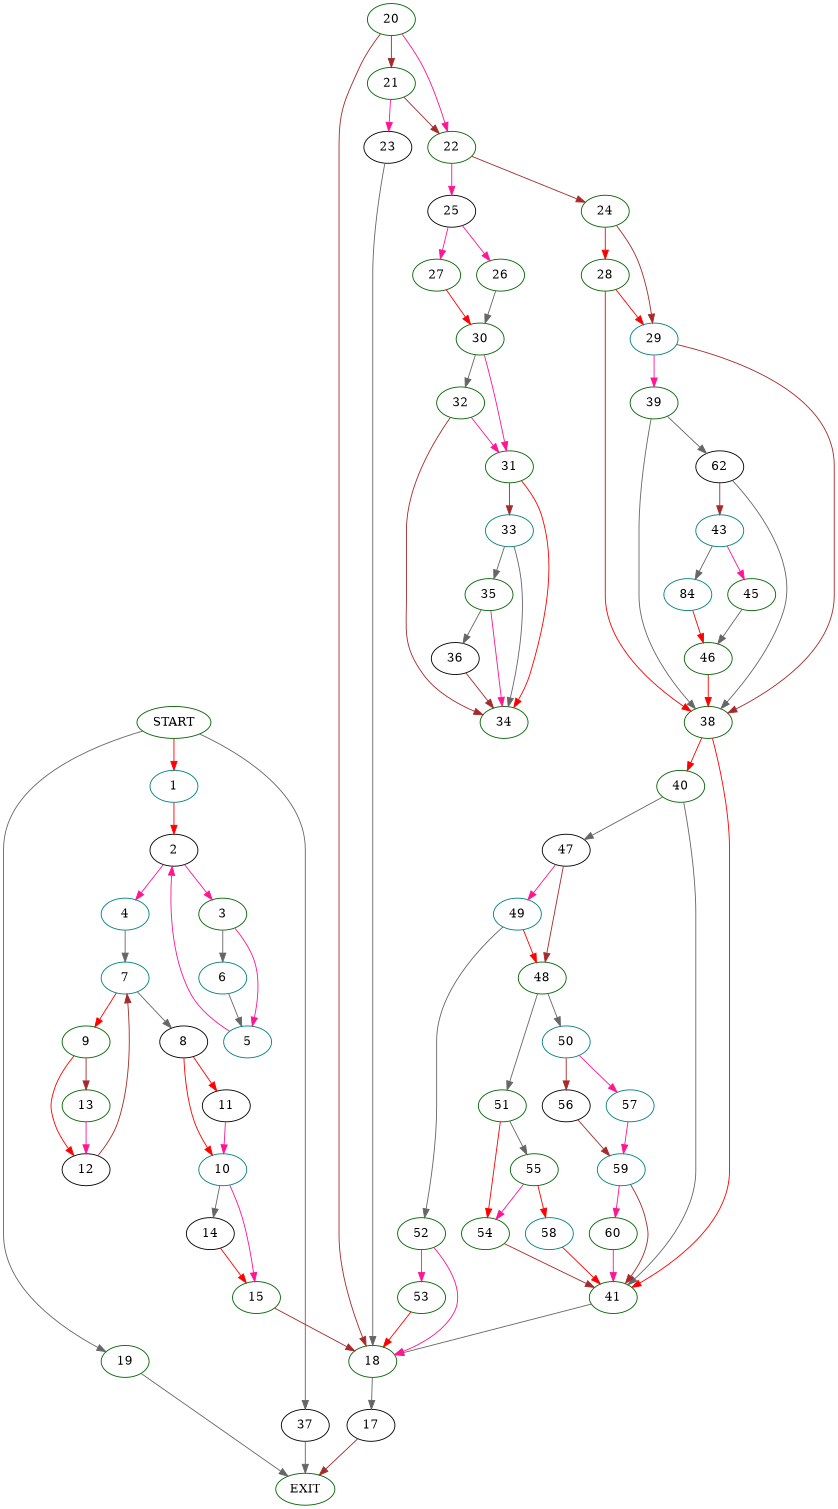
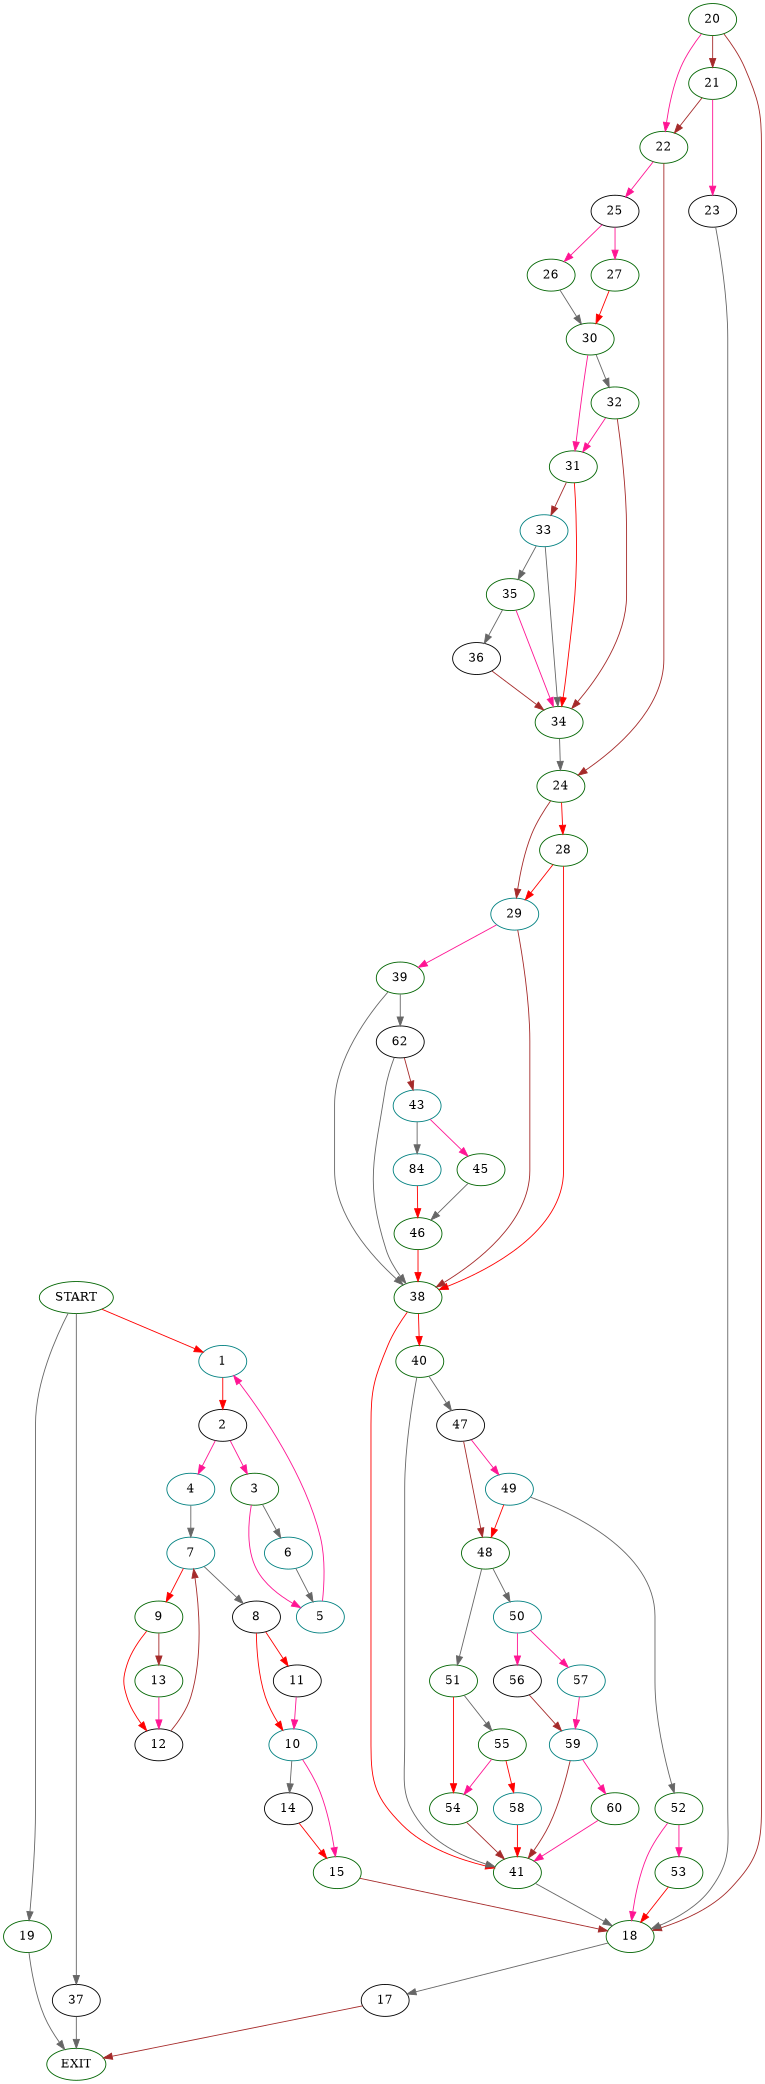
none -> (560, 750)
(179, 963) -> (302, 1485)
(566, 1070) -> (517, 1645)
